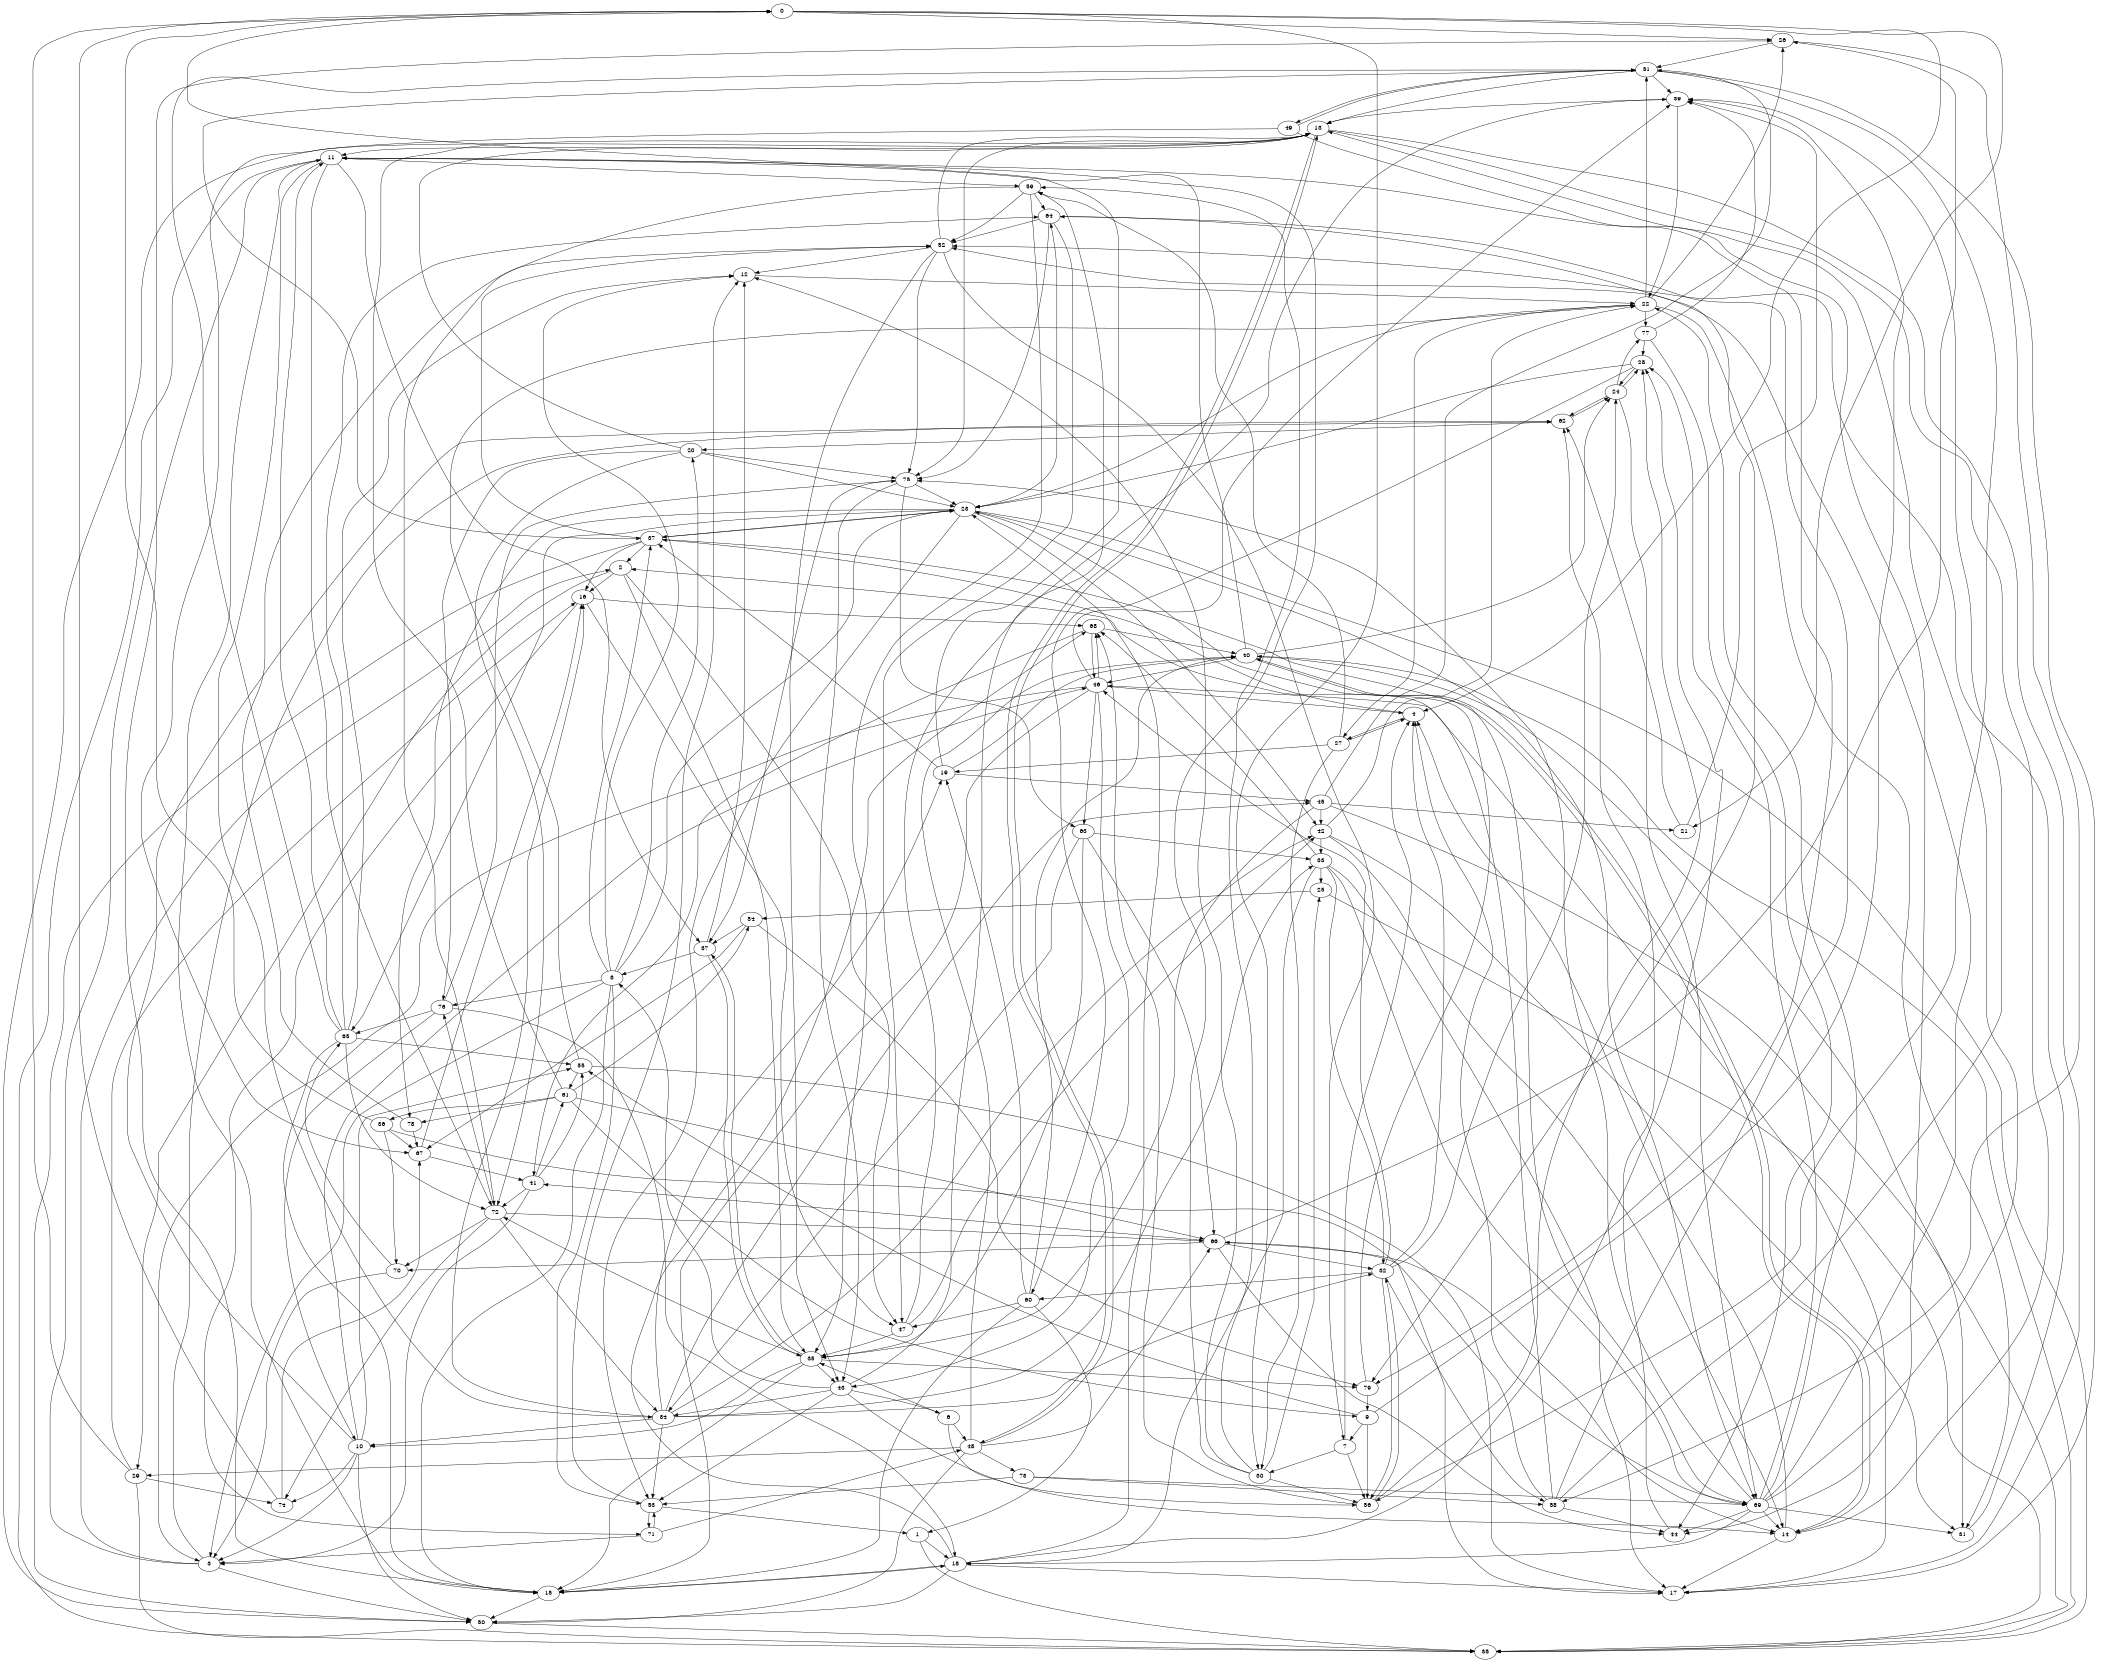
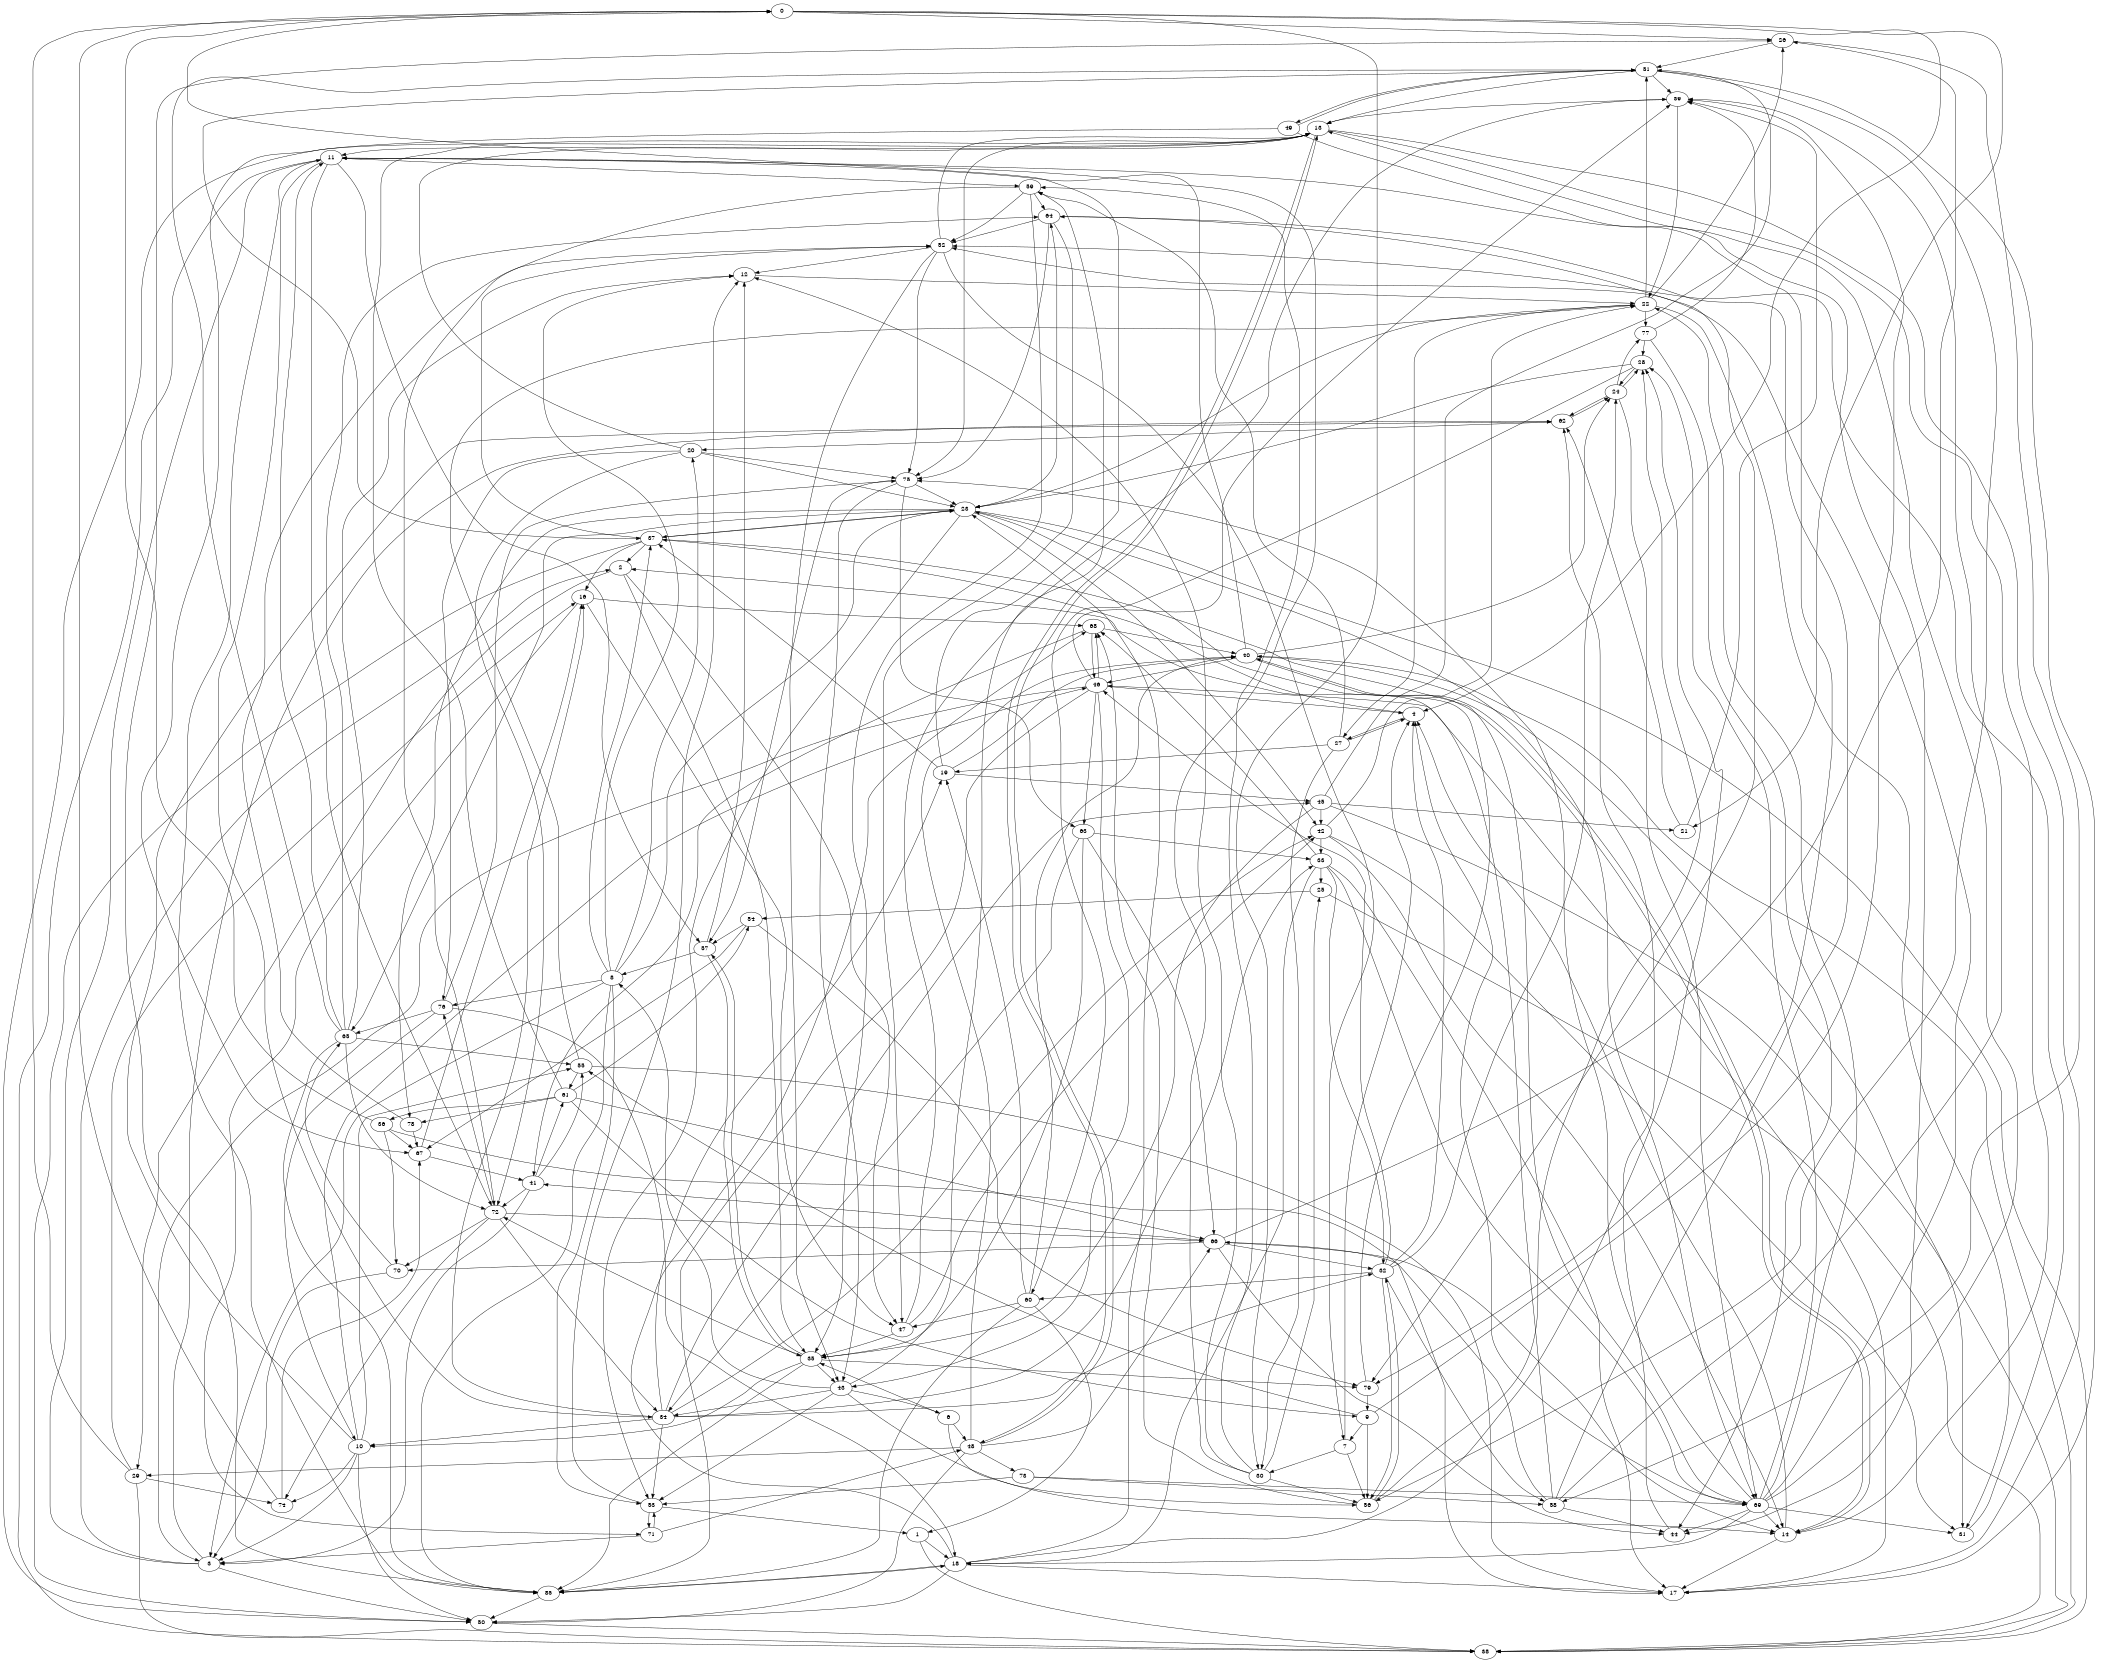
(603, 581) -> none
(549, 1593) -> (549, 1593)
